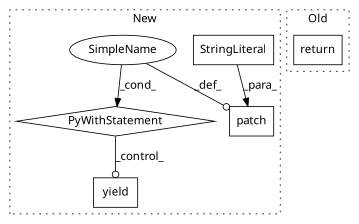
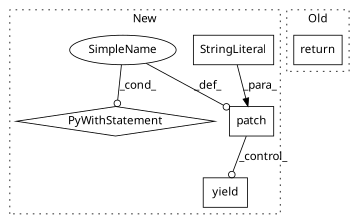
(120, 82) -> (120, 82)
(116, 154) -> (240, 154)
